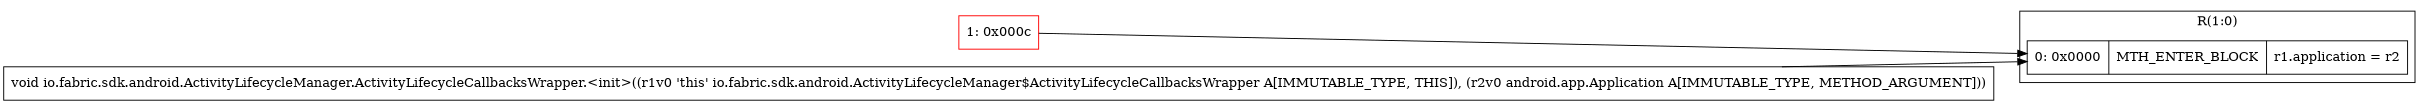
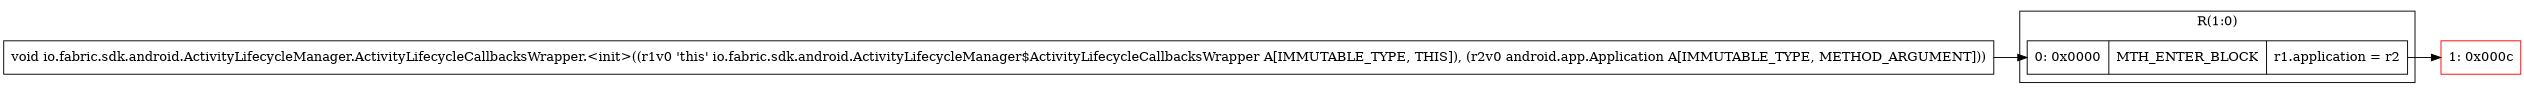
(1528, 43) -> (2421, 58)
